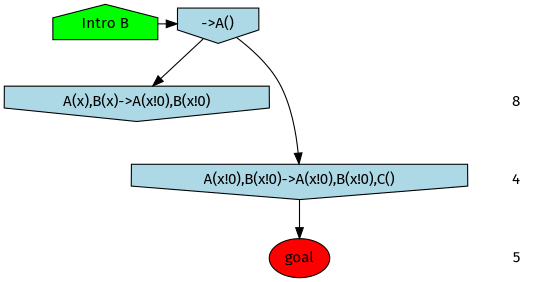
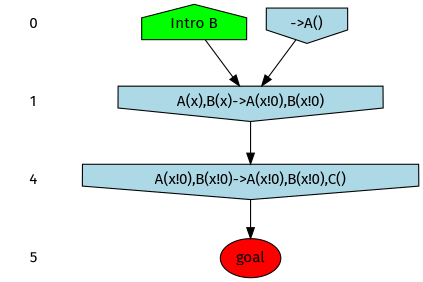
none -> (34, 24)
(162, 24) -> (219, 59)
(281, 88) -> (251, 137)
(516, 102) -> (34, 102)
